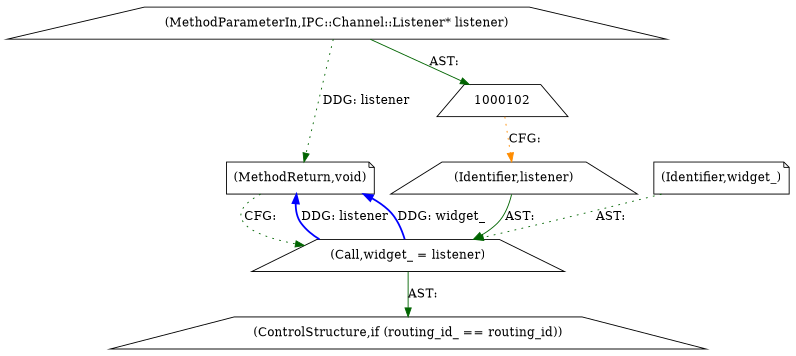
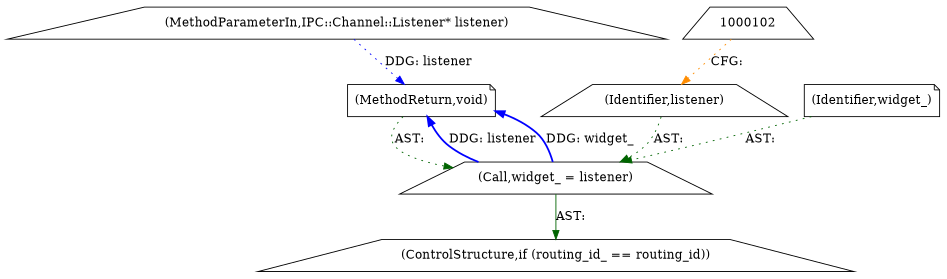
(416, 60) -> none
(320, 96) -> (376, 59)
(263, 217) -> (412, 139)
(501, 218) -> (649, 141)
